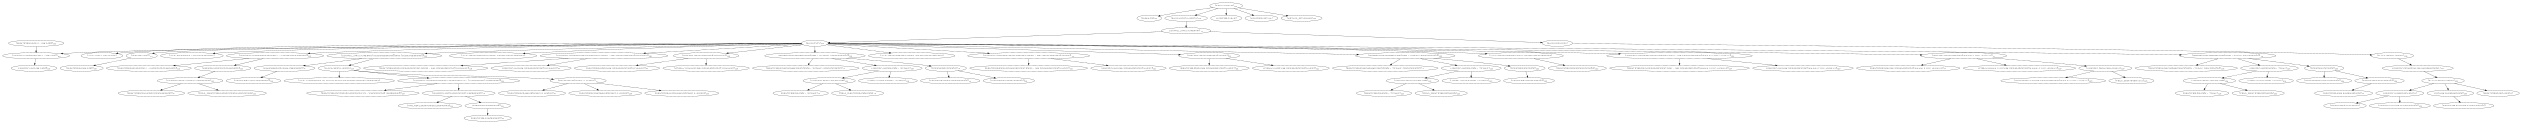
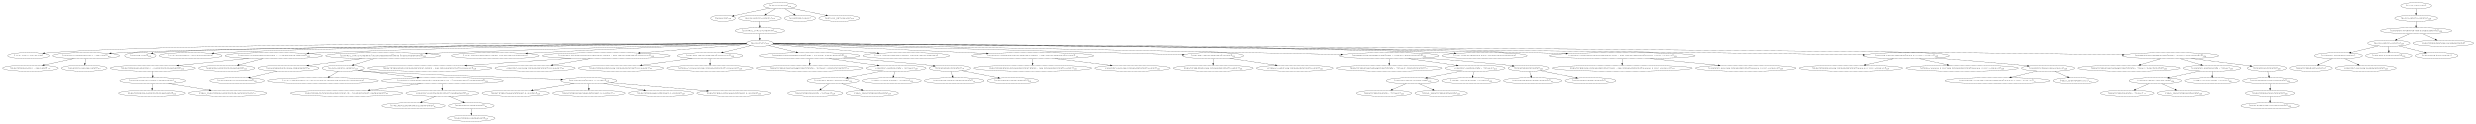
(1261, 18) -> none
(1375, 37) -> none
(36, 49) -> (59, 62)
(1549, 62) -> (1530, 74)
(82, 68) -> none
(207, 74) -> (153, 74)
(2351, 74) -> (2270, 86)
none -> (661, 93)
(2456, 99) -> (2429, 37)
